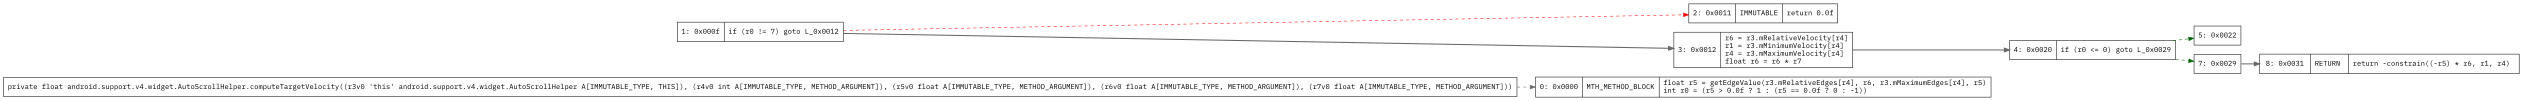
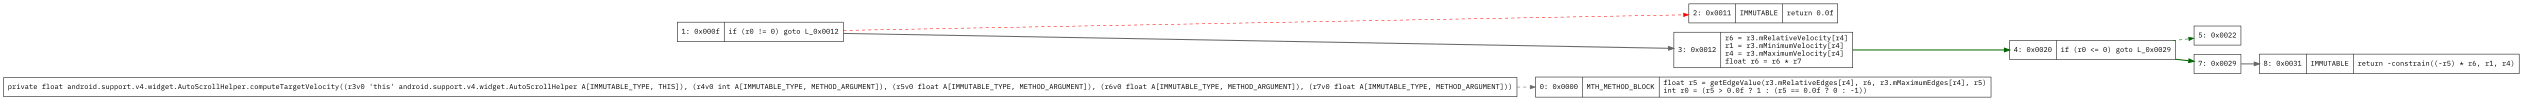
(784, 32) -> (784, 32)
(1929, 50) -> (1929, 50)
(2182, 60) -> (2182, 60)
(2328, 64) -> (2330, 64)
